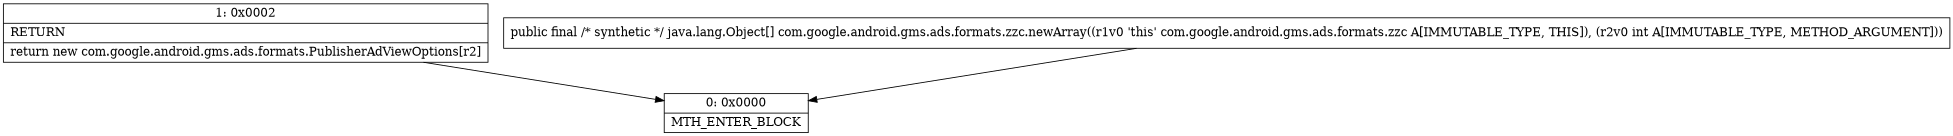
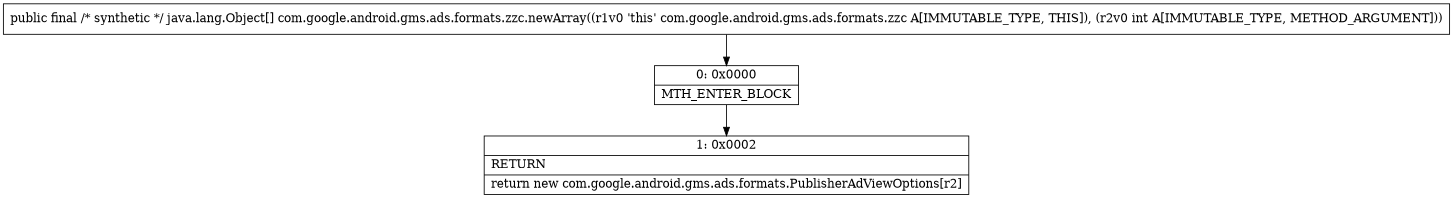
(539, 81) -> (726, 116)
